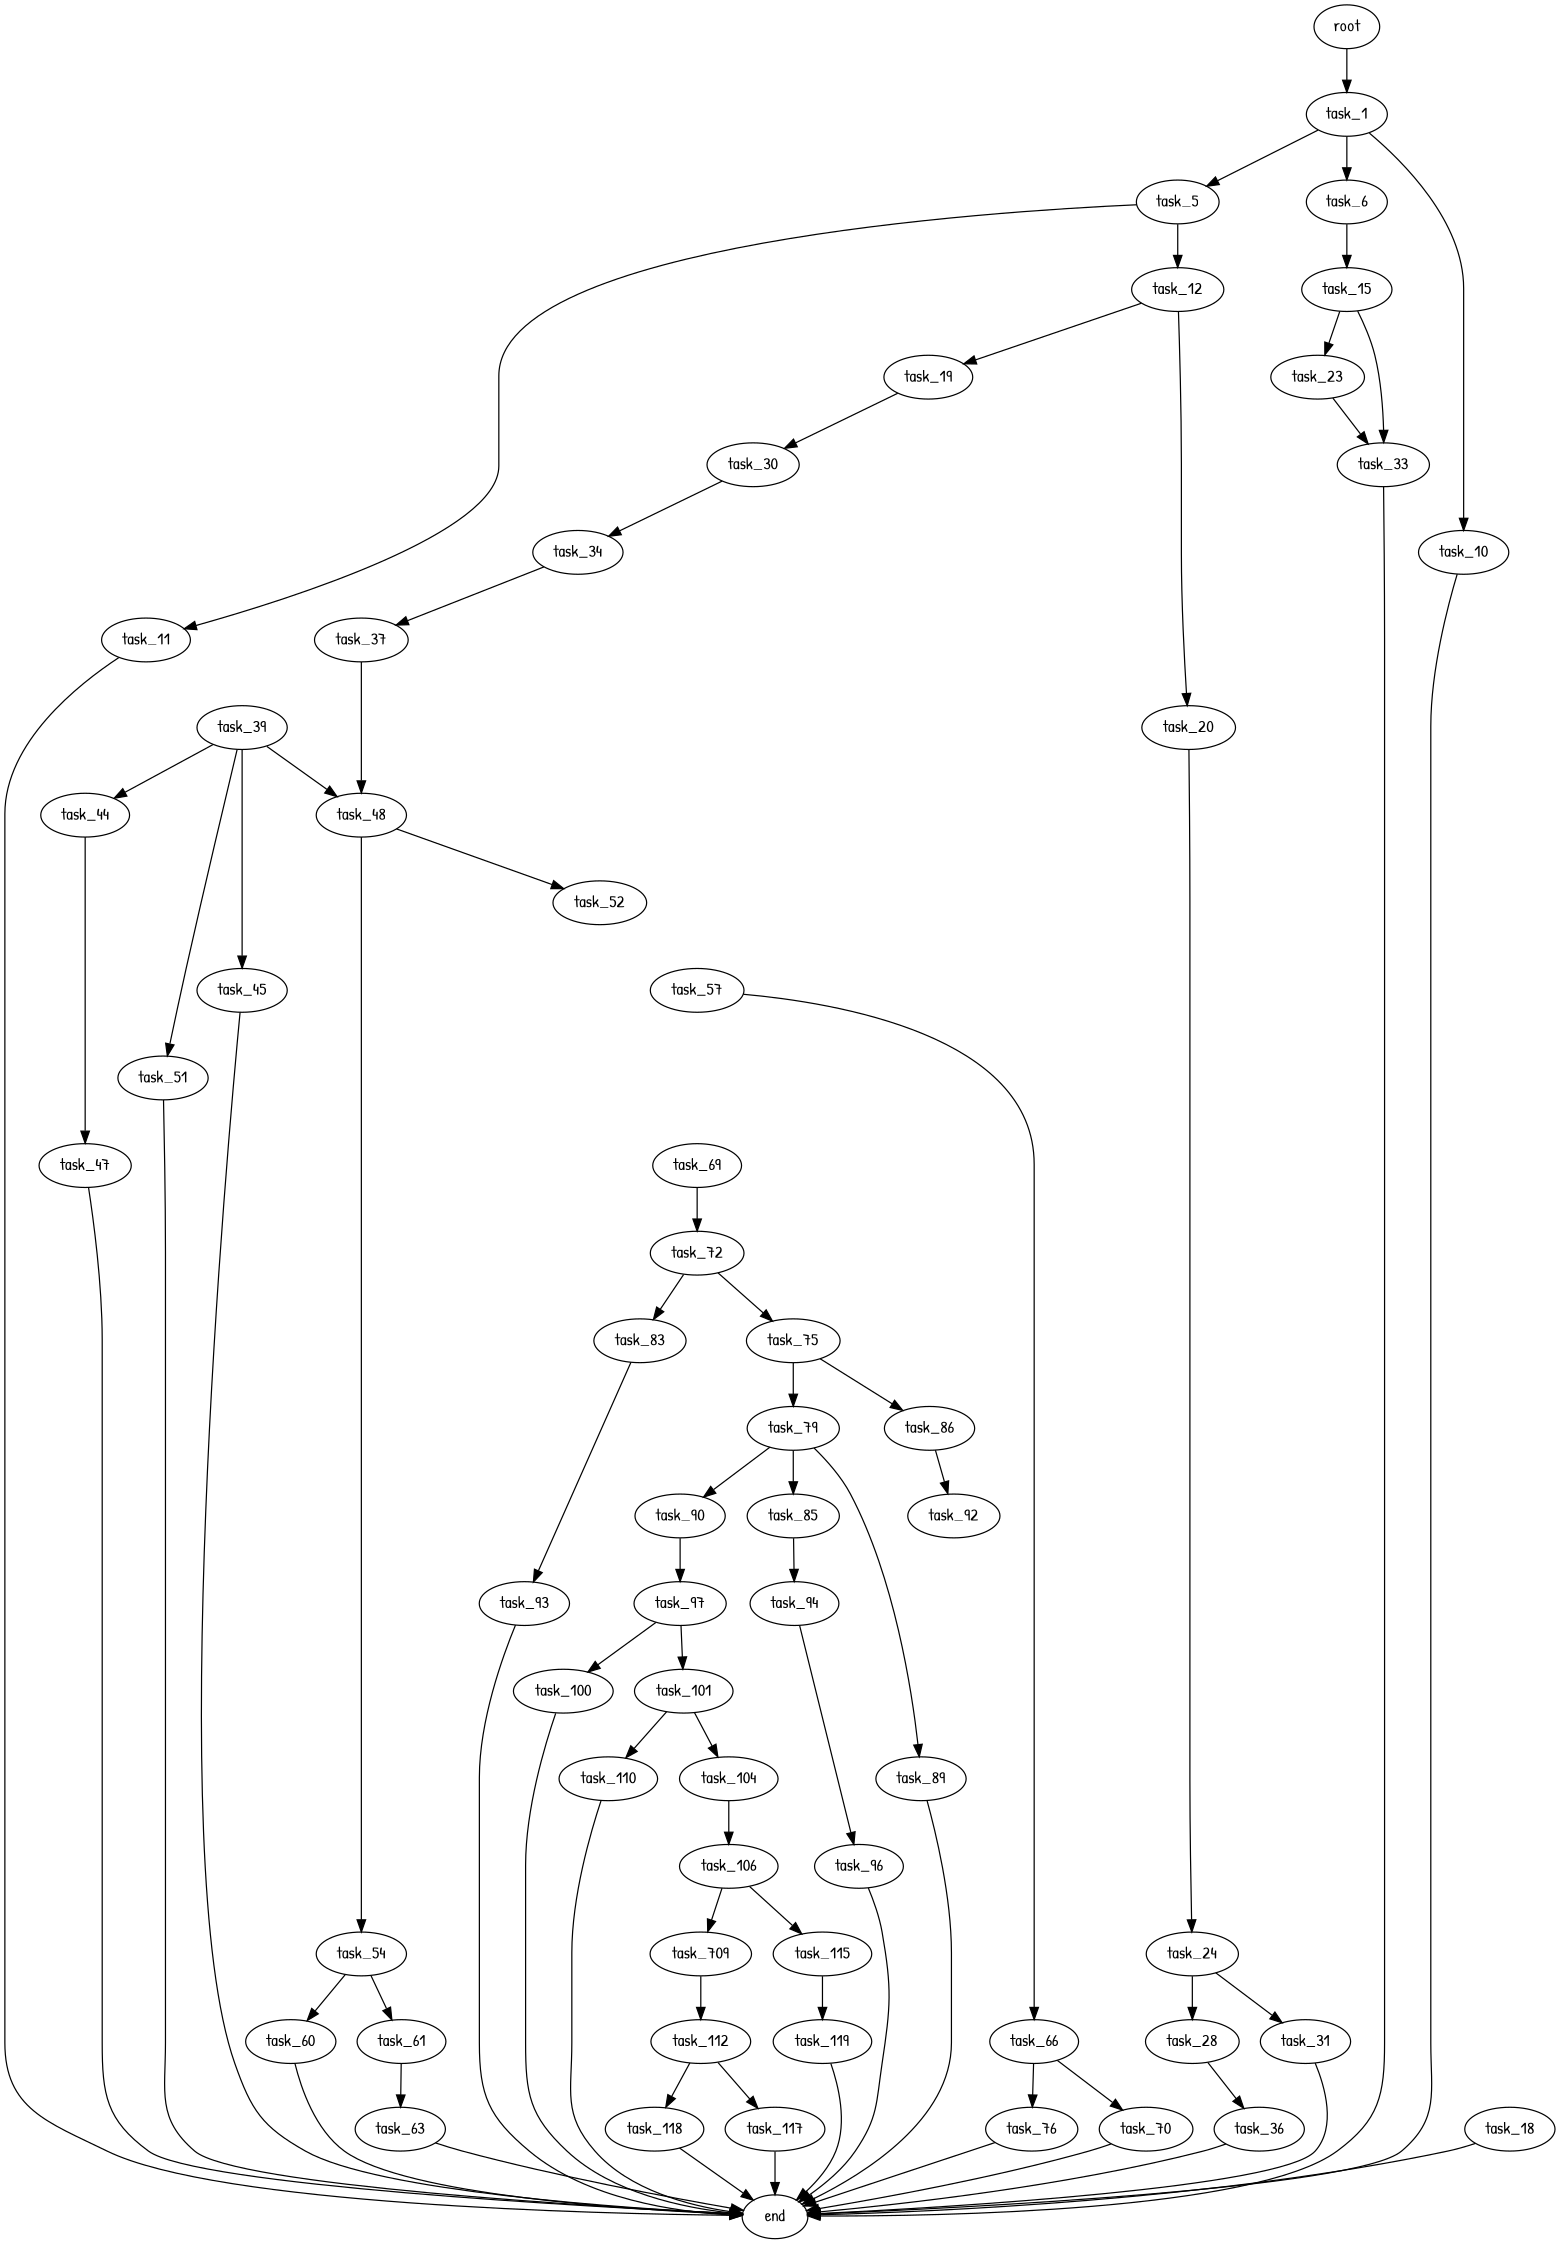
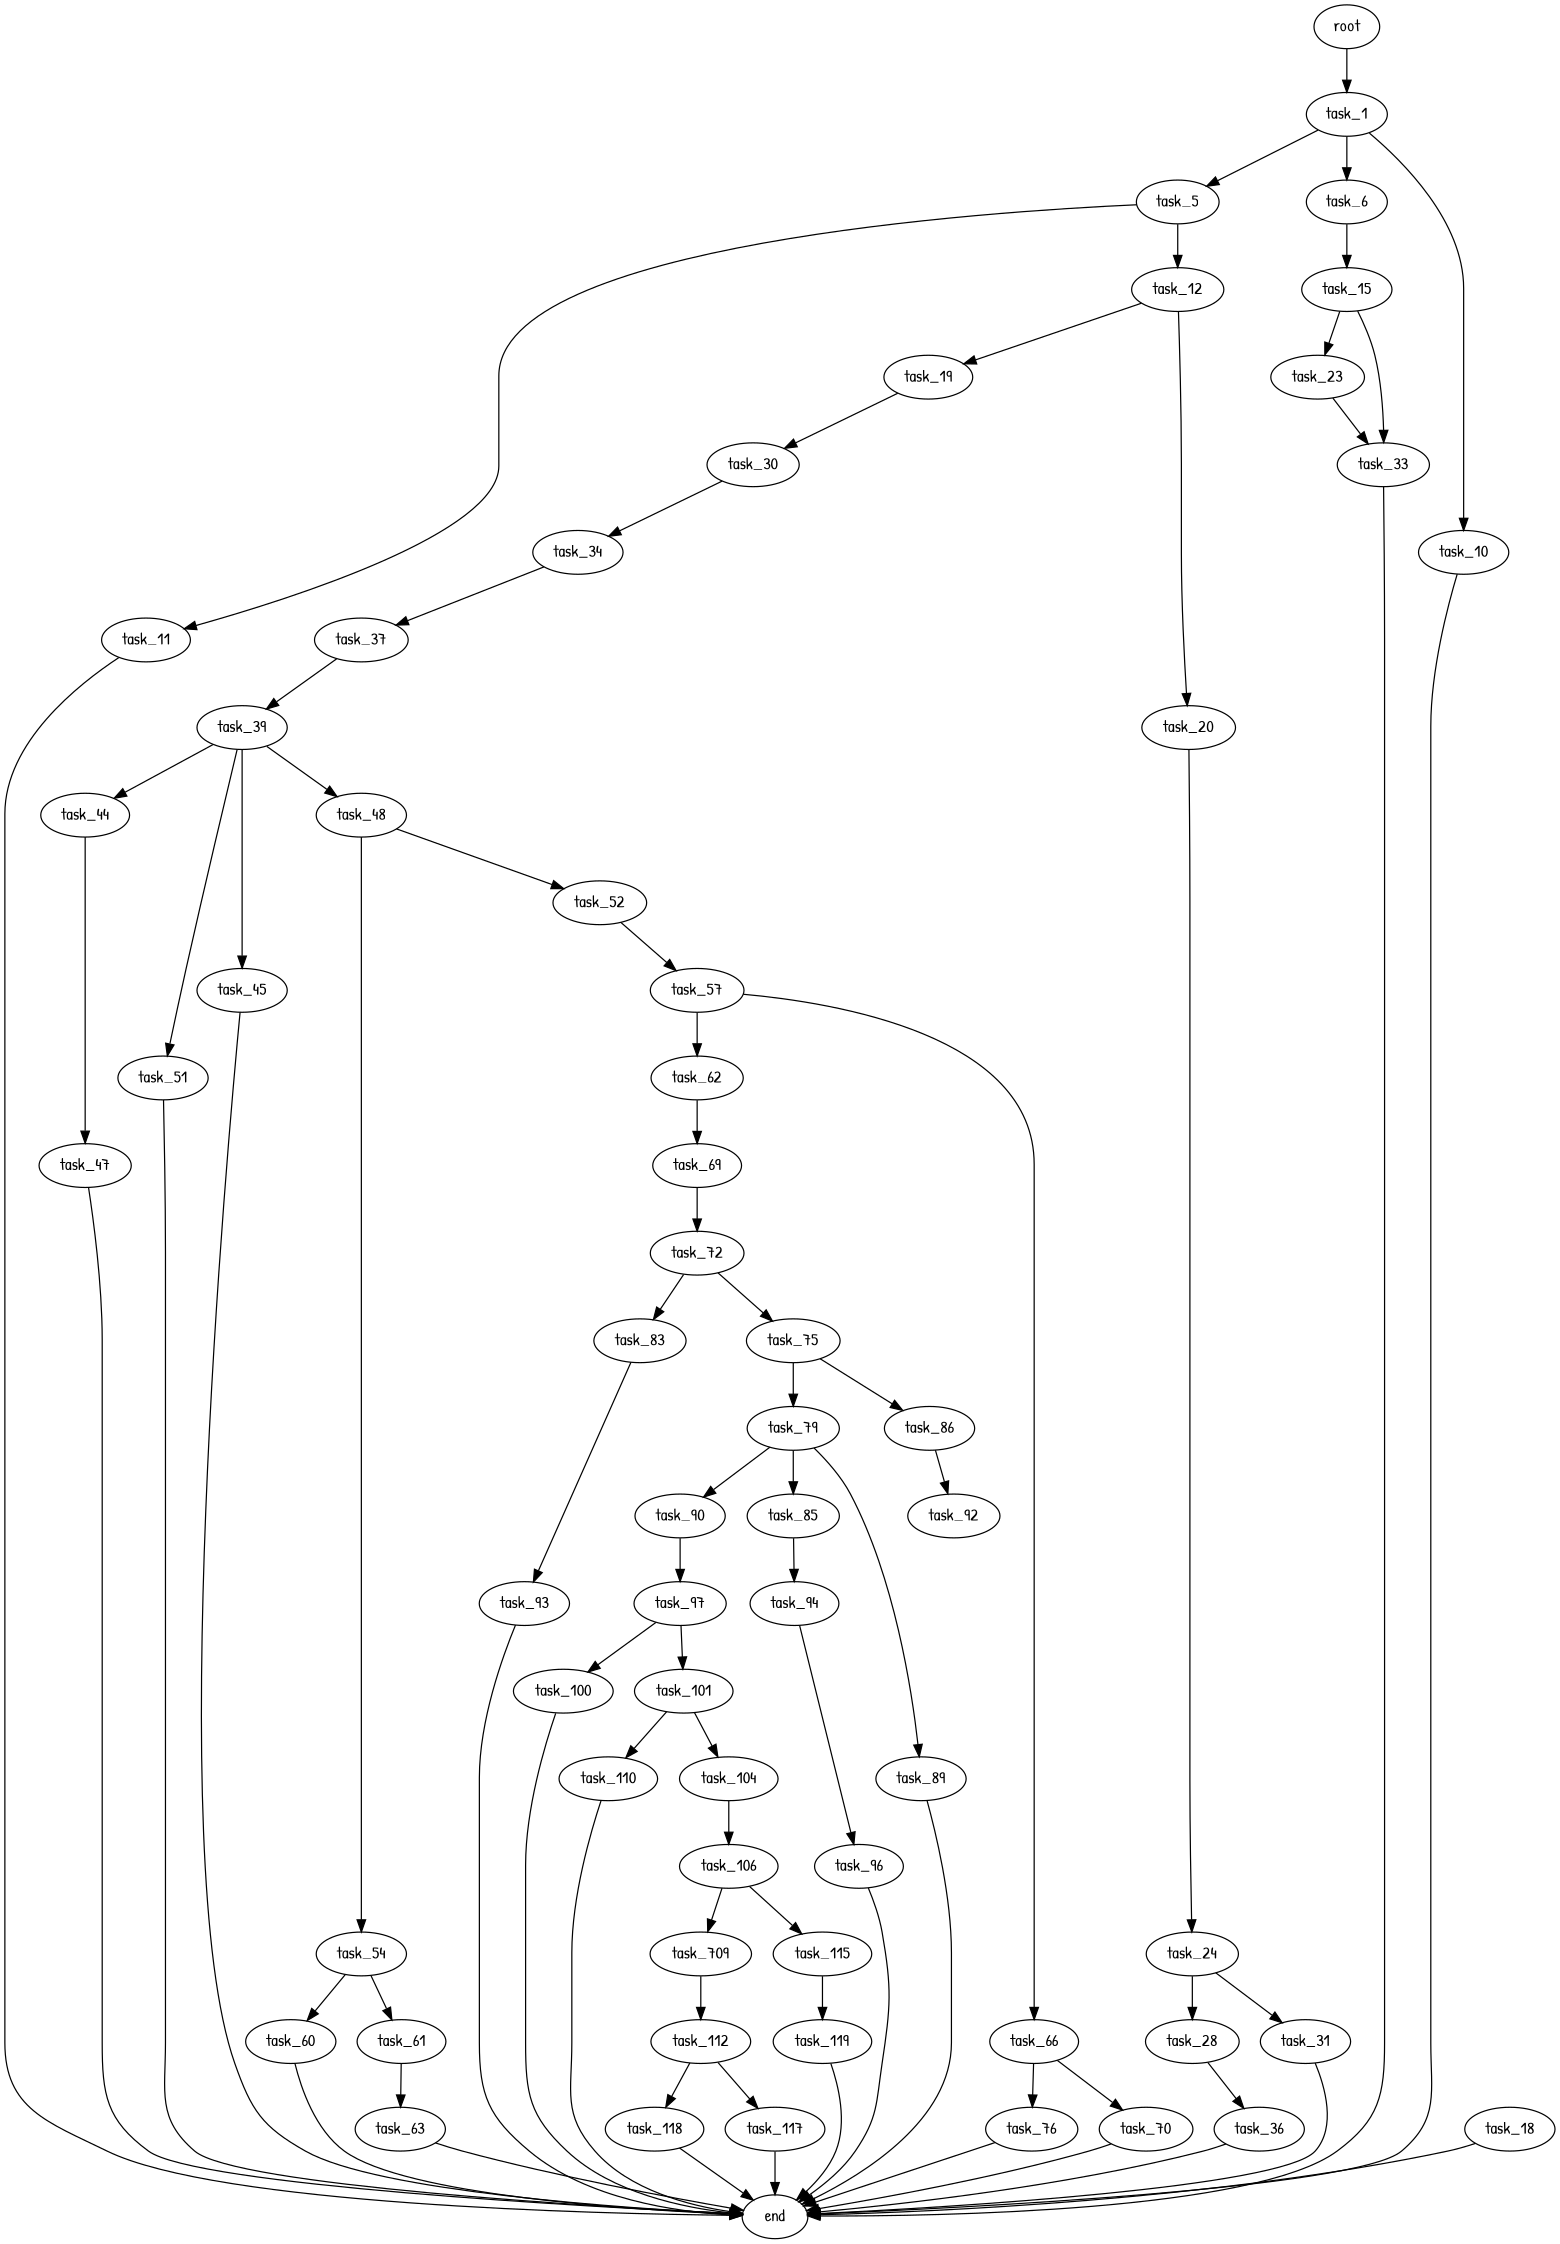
(361, 721) -> (307, 680)
none -> (644, 942)
none -> (697, 1078)
